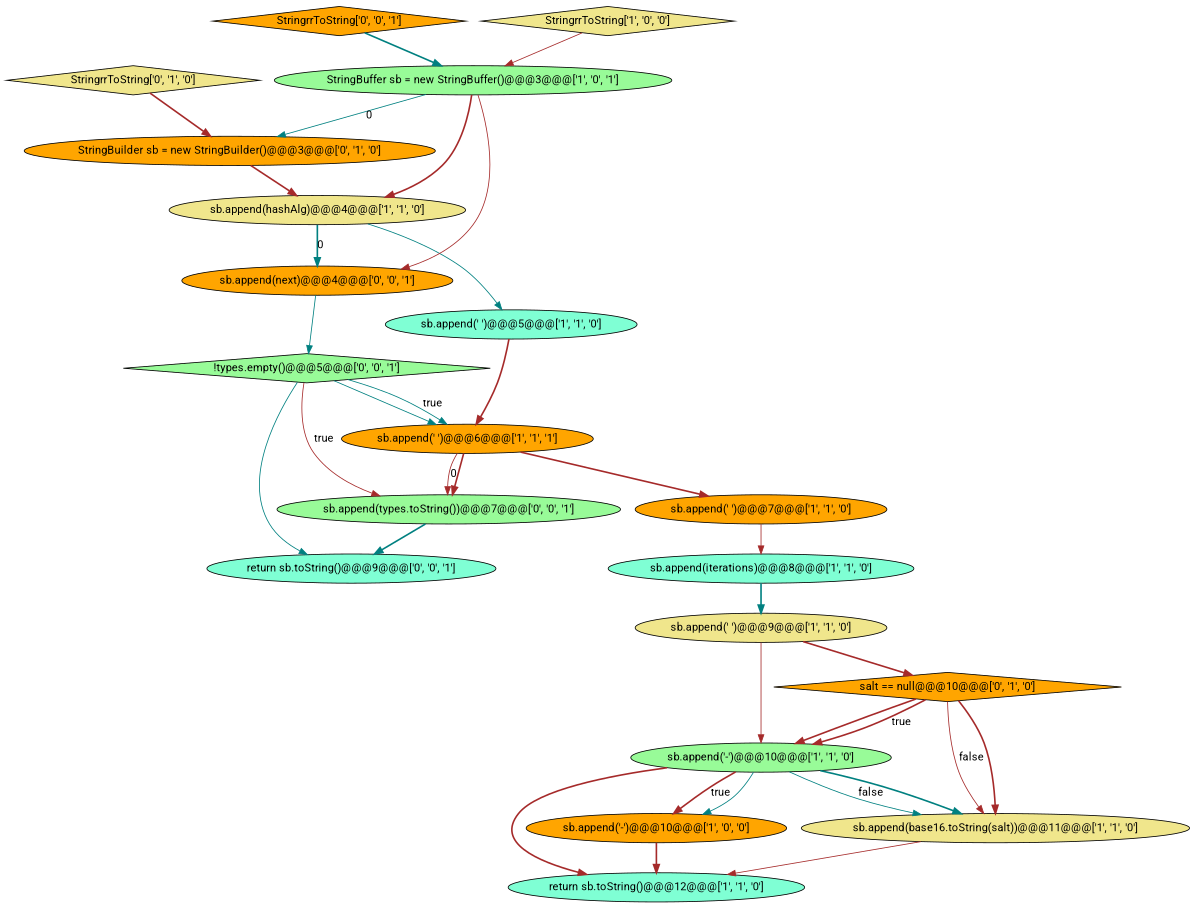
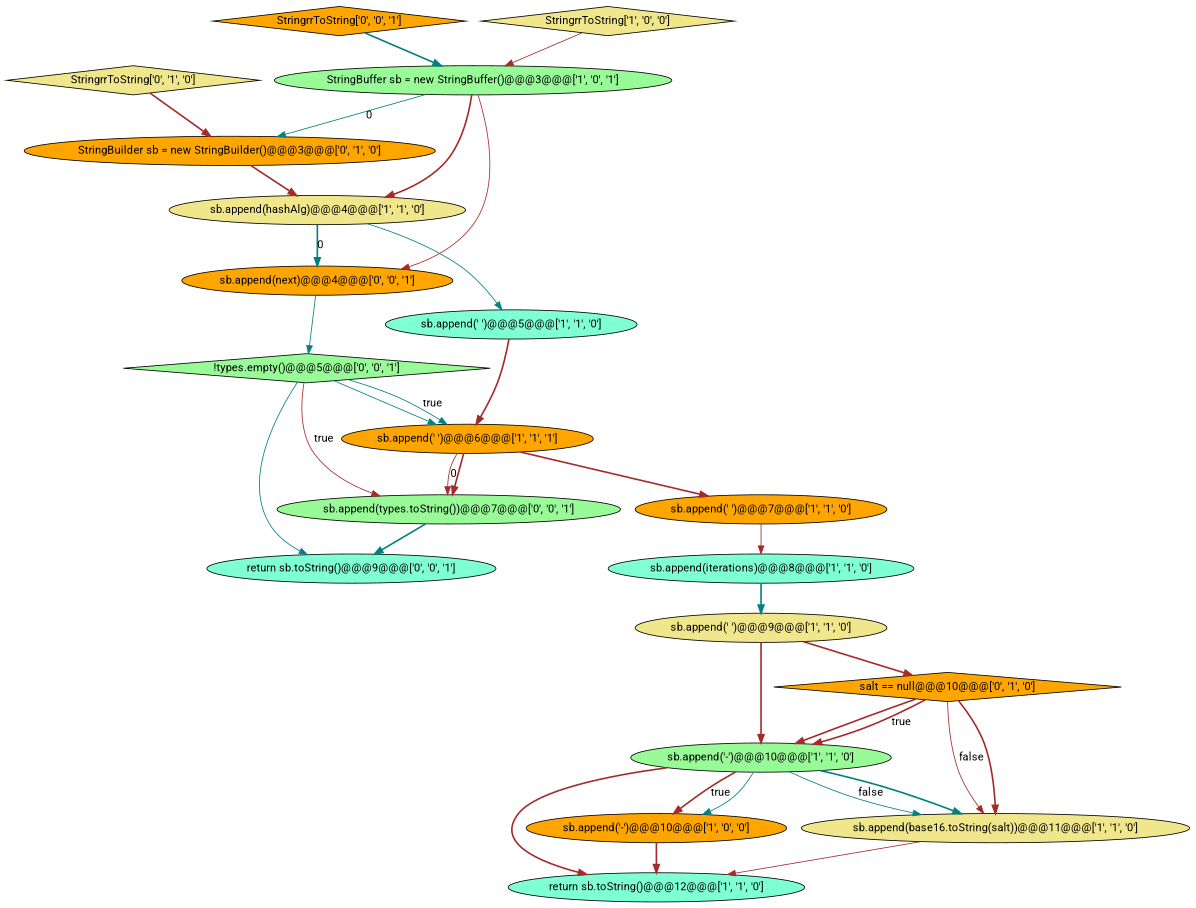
(761, 689) -> (761, 689)
